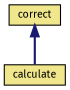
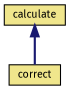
(35, 51) -> (35, 51)
